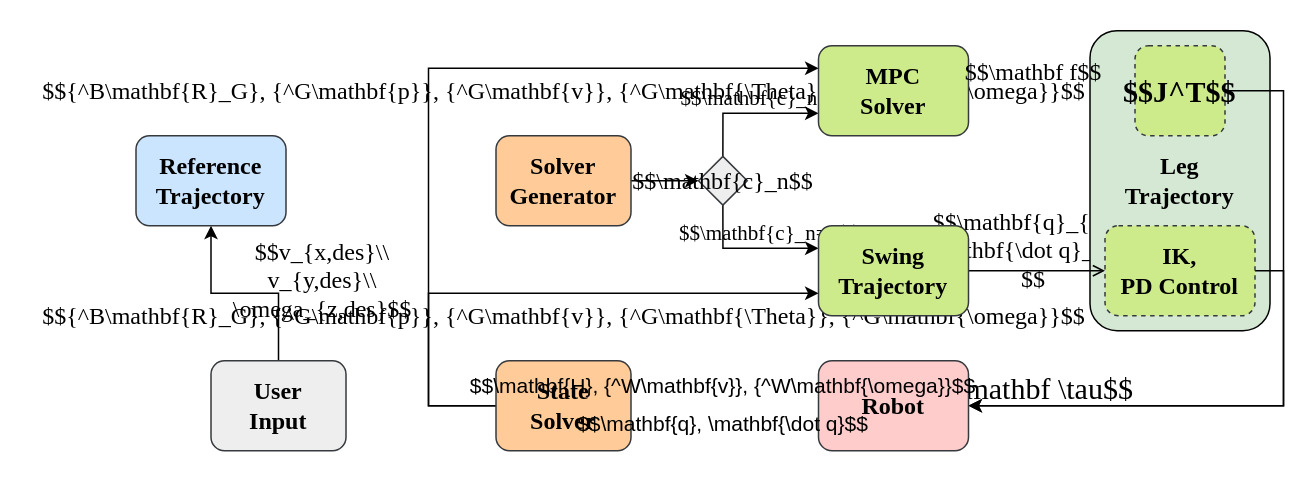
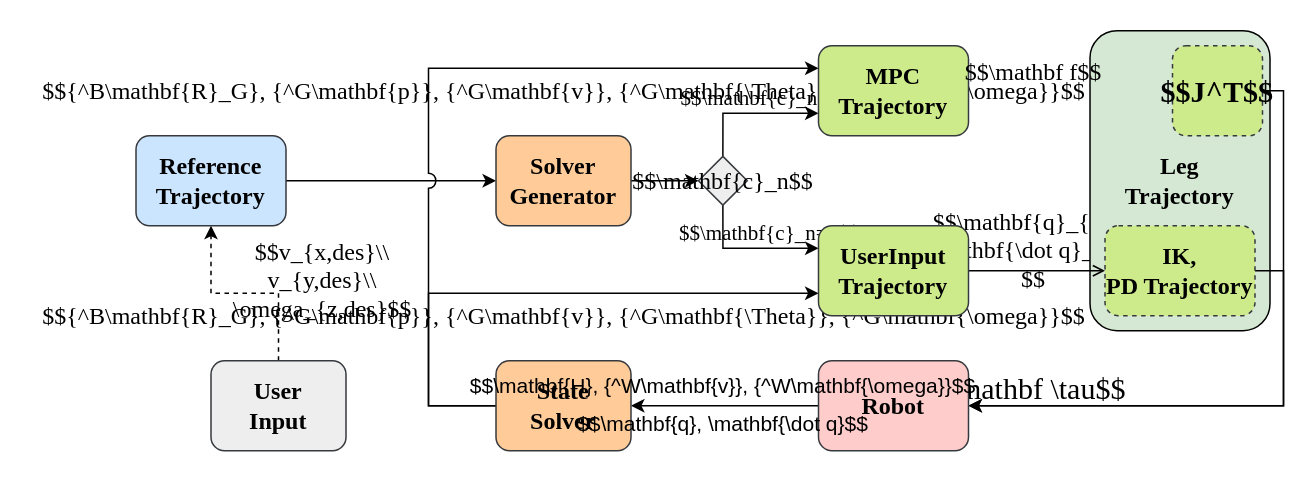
(893, 91) -> (893, 91)
(1180, 91) -> (1217, 91)
none -> (386, 181)
(893, 271) -> (893, 271)
(1180, 271) -> (1180, 271)
(222, 293) -> (222, 293)
none -> (730, 406)
